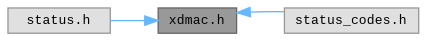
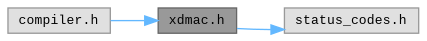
(267, 12) -> (254, 29)
(59, 21) -> (59, 21)
